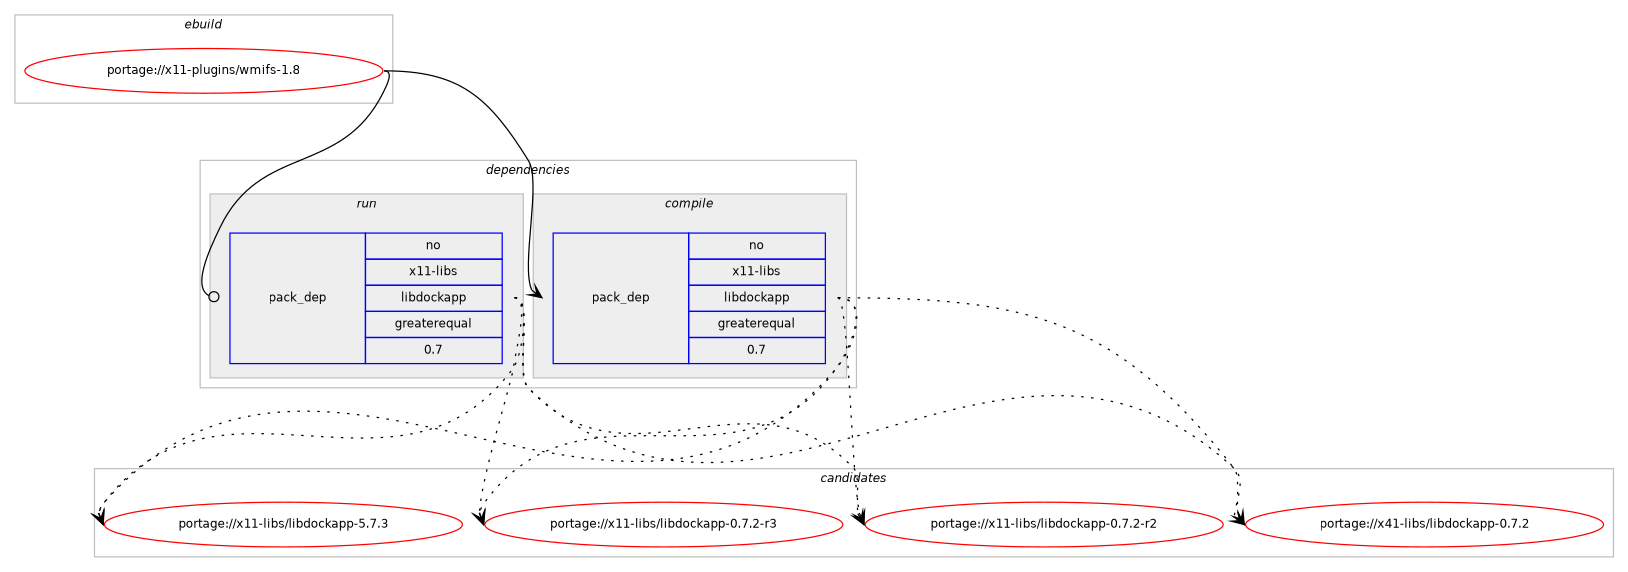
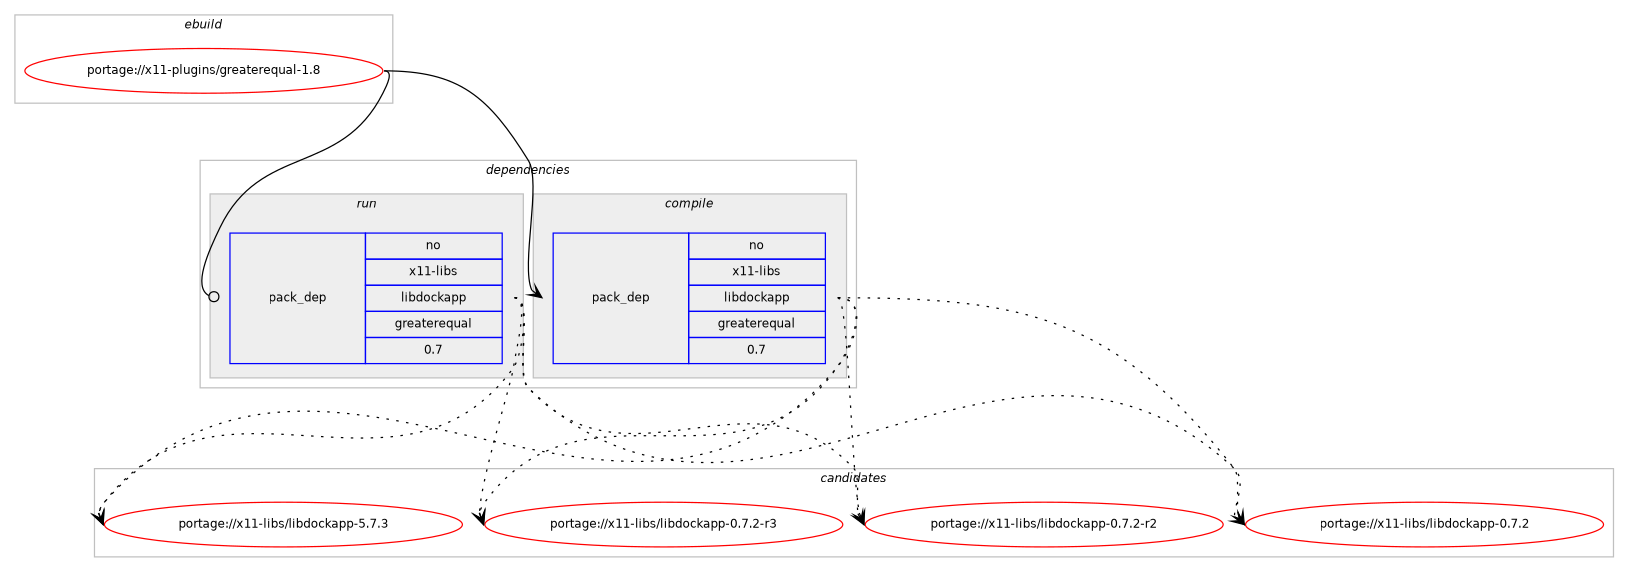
(204, 71) -> (204, 71)
(1425, 525) -> (1425, 525)
